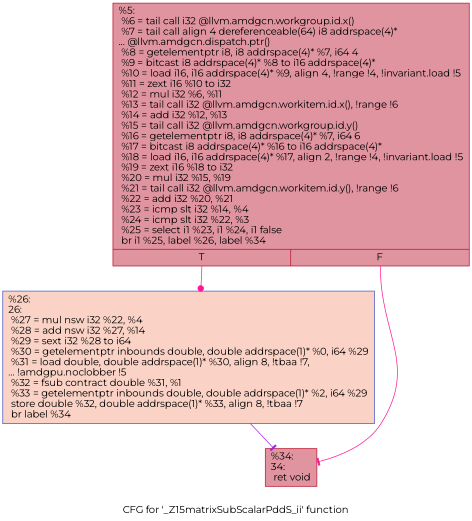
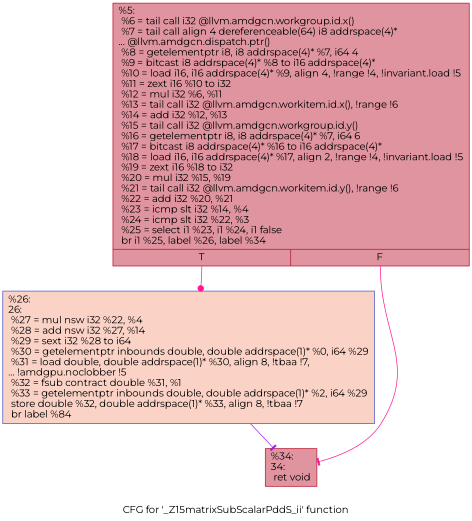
(40, 414) -> (40, 414)
